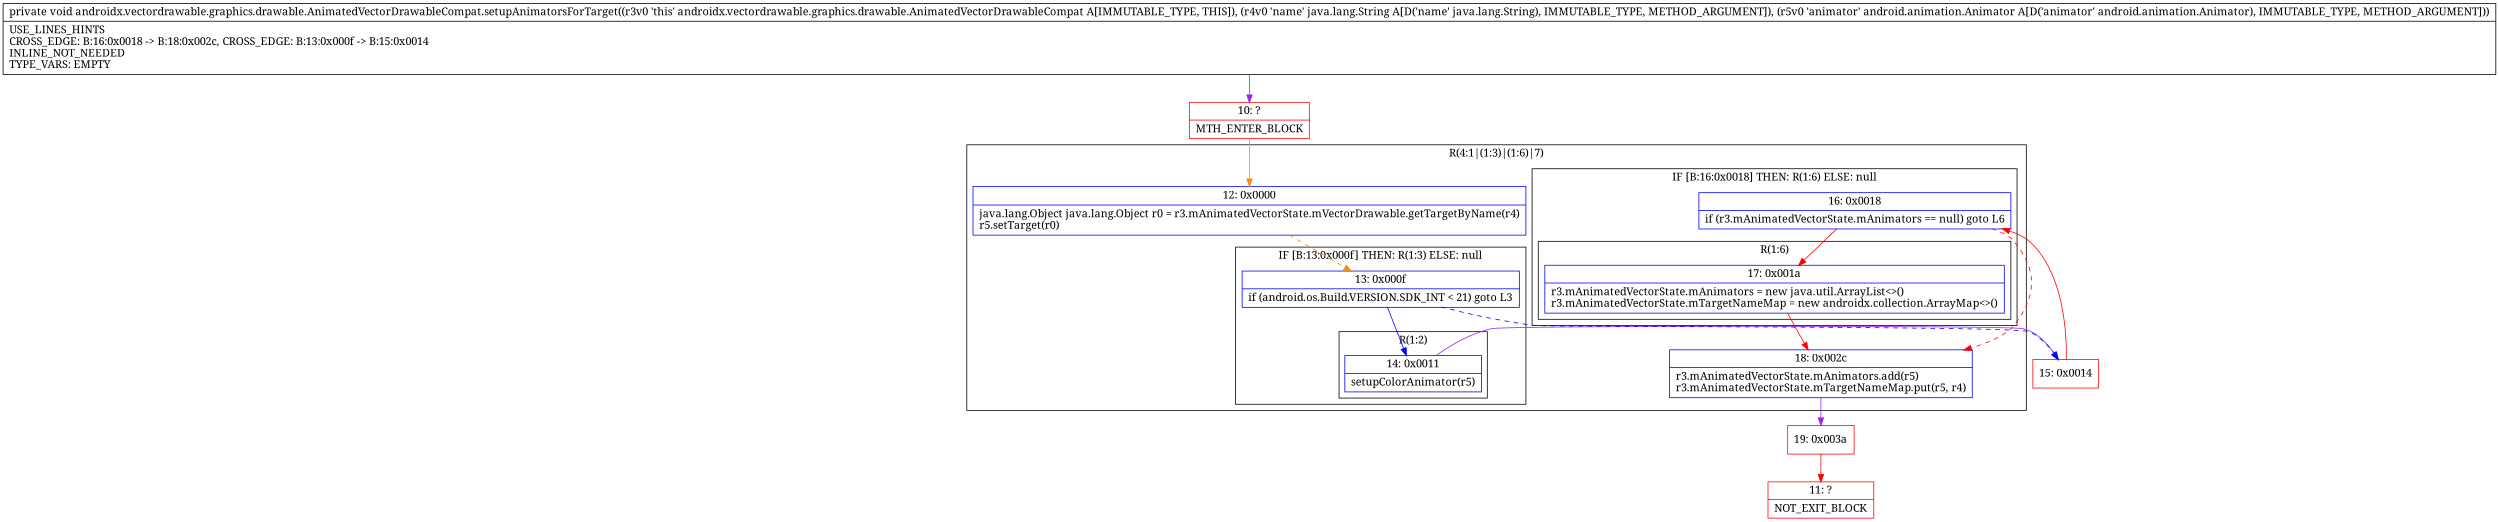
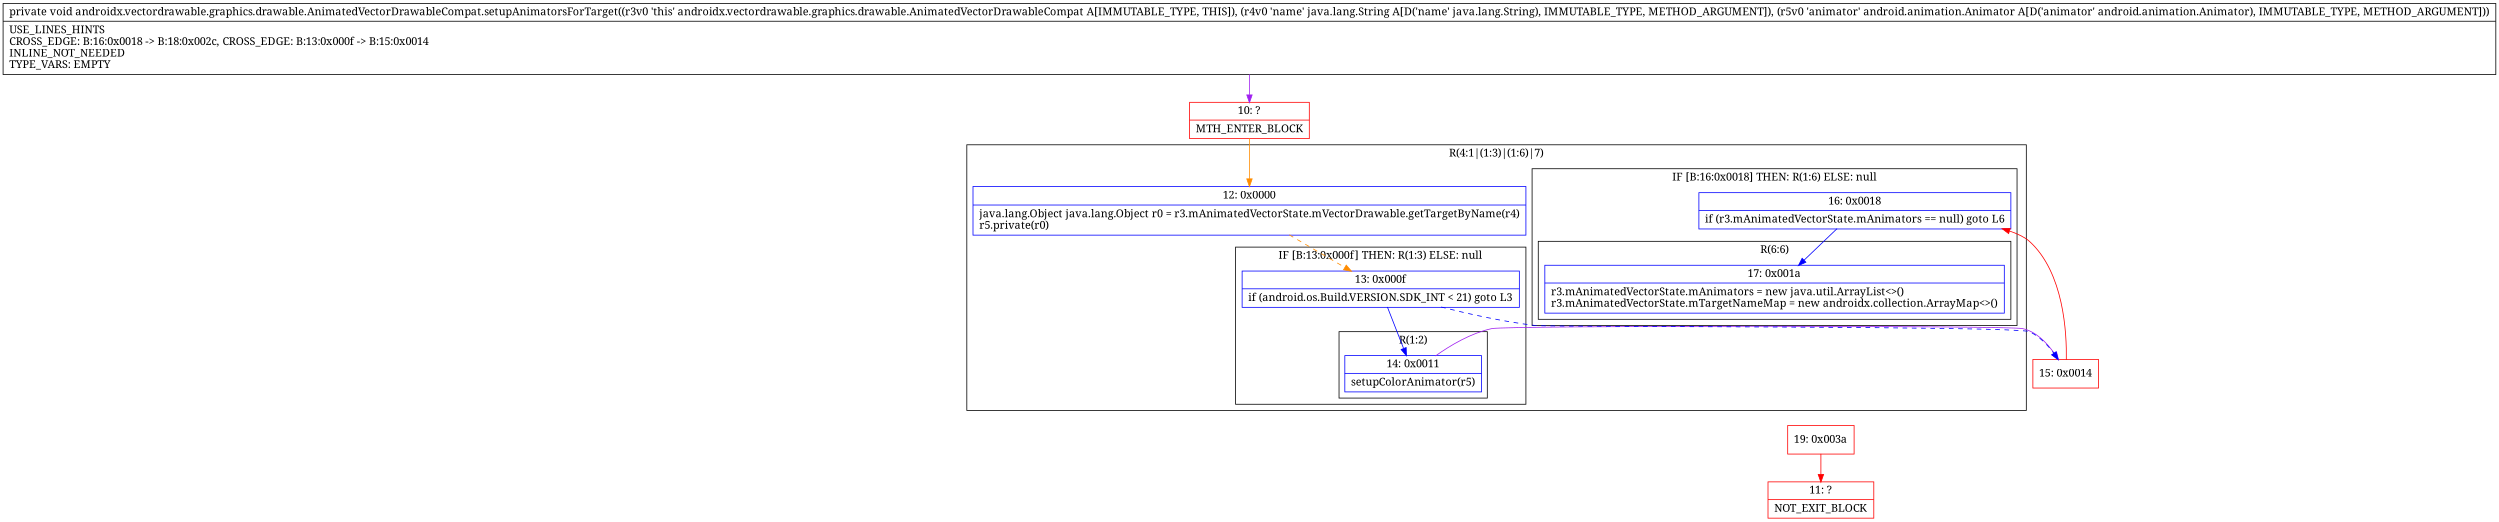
(1019, 225) -> (1014, 225)
(1819, 246) -> (1819, 246)
(1775, 250) -> (1775, 250)
(1821, 374) -> none
